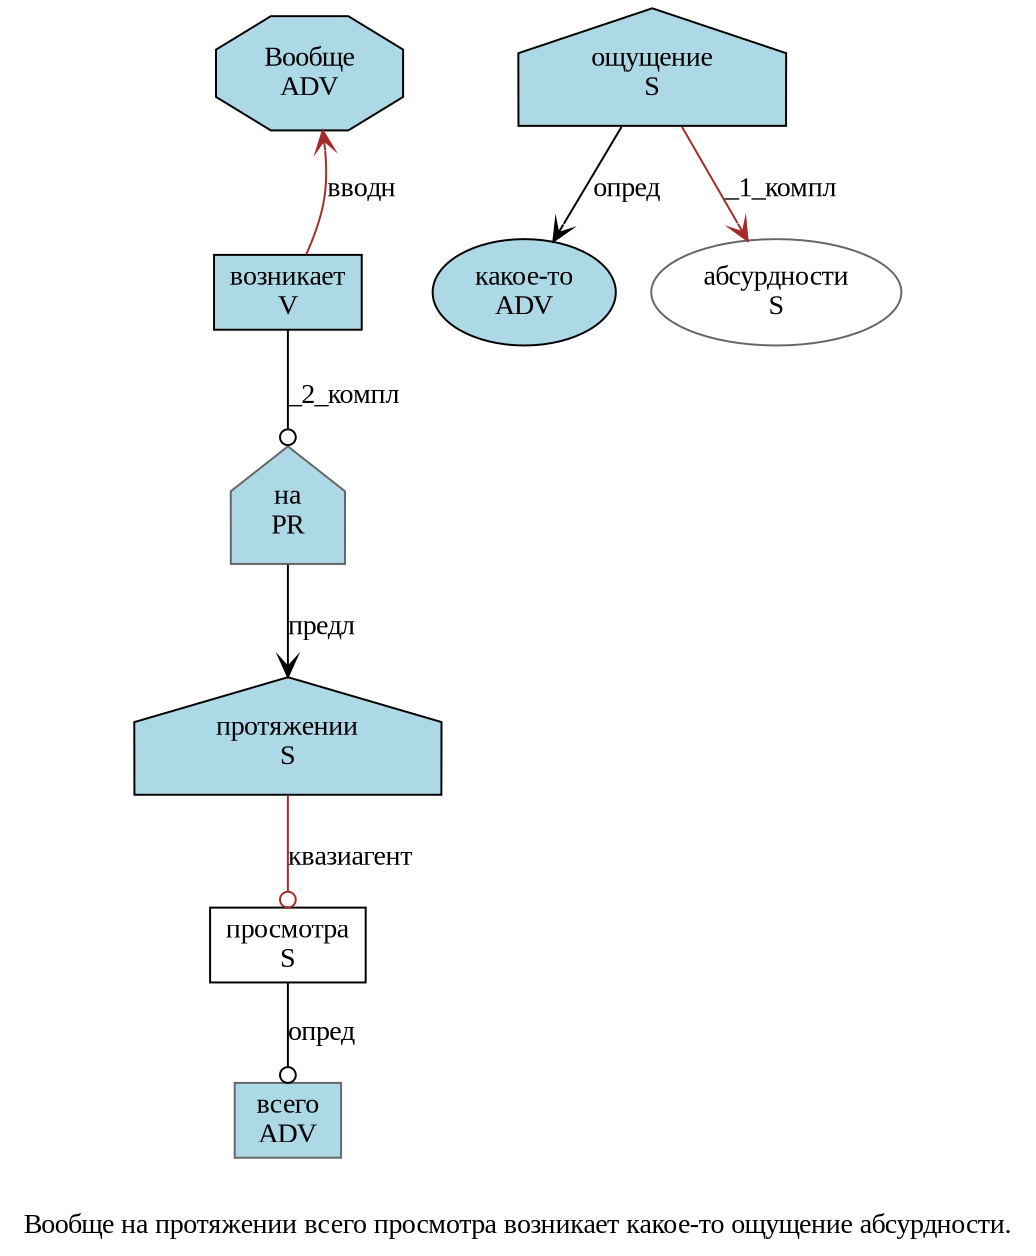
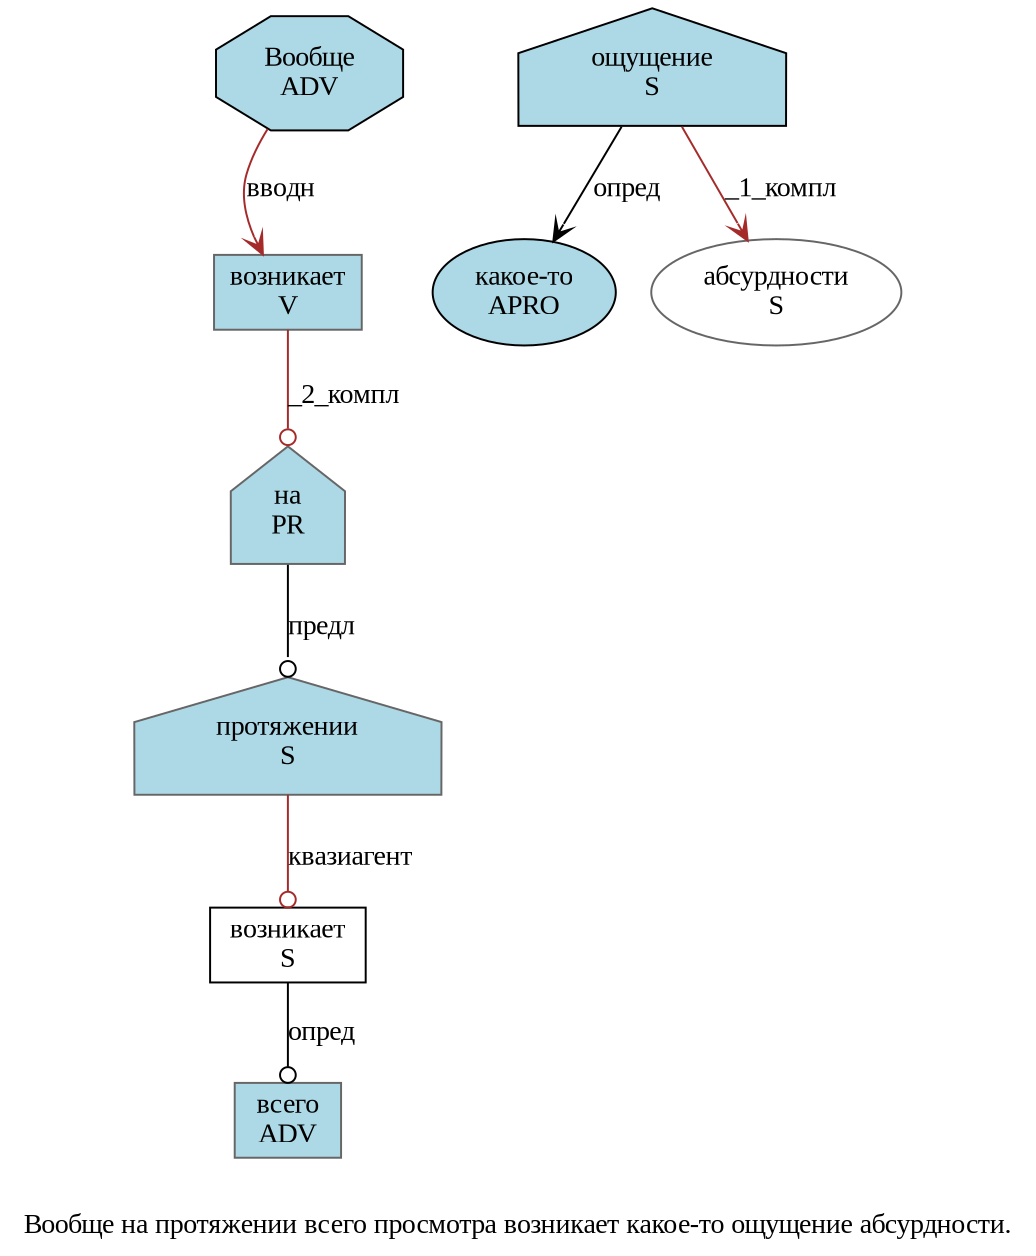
(323, 204) -> (245, 181)
(288, 292) -> (288, 292)
(524, 292) -> (524, 292)
(288, 379) -> (288, 379)
(288, 611) -> (288, 611)
(288, 742) -> (288, 742)
(288, 945) -> (288, 945)
